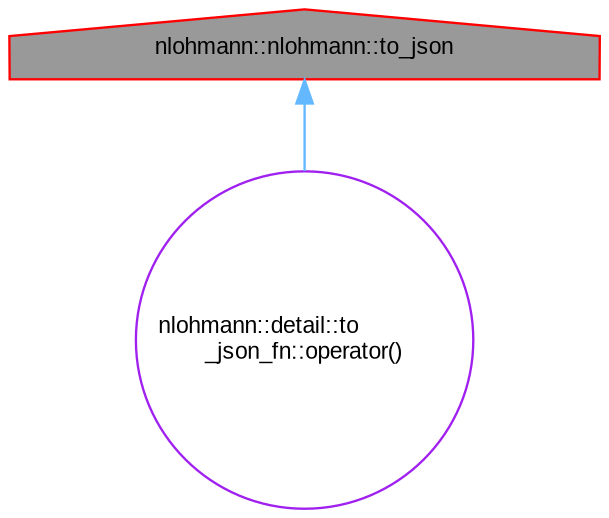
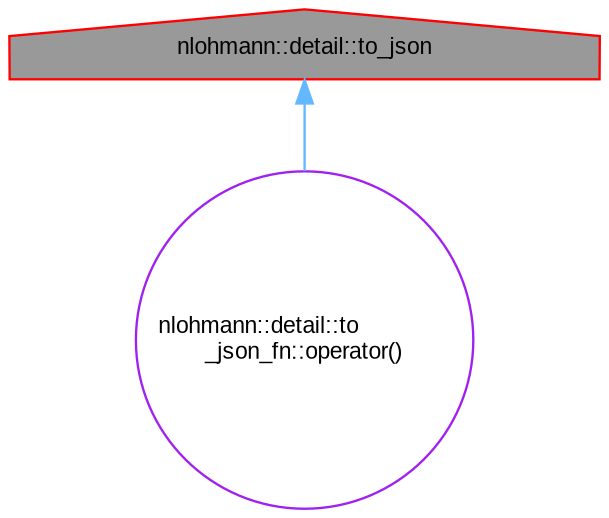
(305, 48) -> (305, 48)
